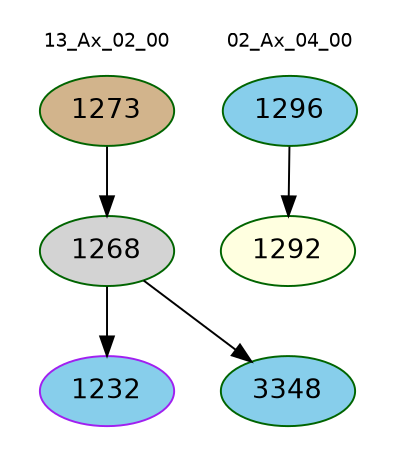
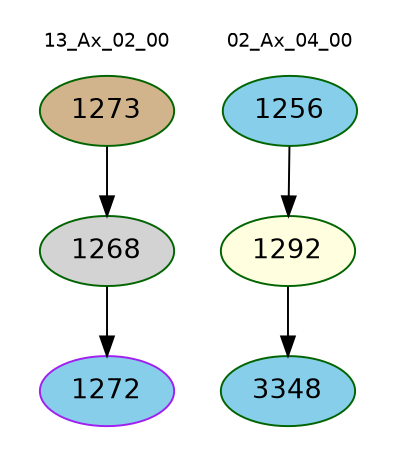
(290, 111) -> (290, 111)
(178, 307) -> (288, 312)
(107, 391) -> (107, 391)
